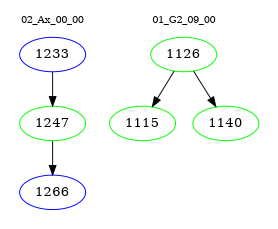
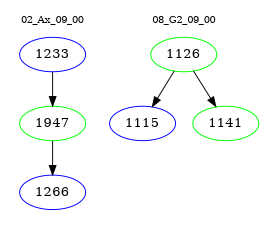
(53, 21) -> (53, 21)
(184, 21) -> (184, 21)
(53, 123) -> (53, 123)
(143, 123) -> (143, 123)
(226, 123) -> (226, 123)
